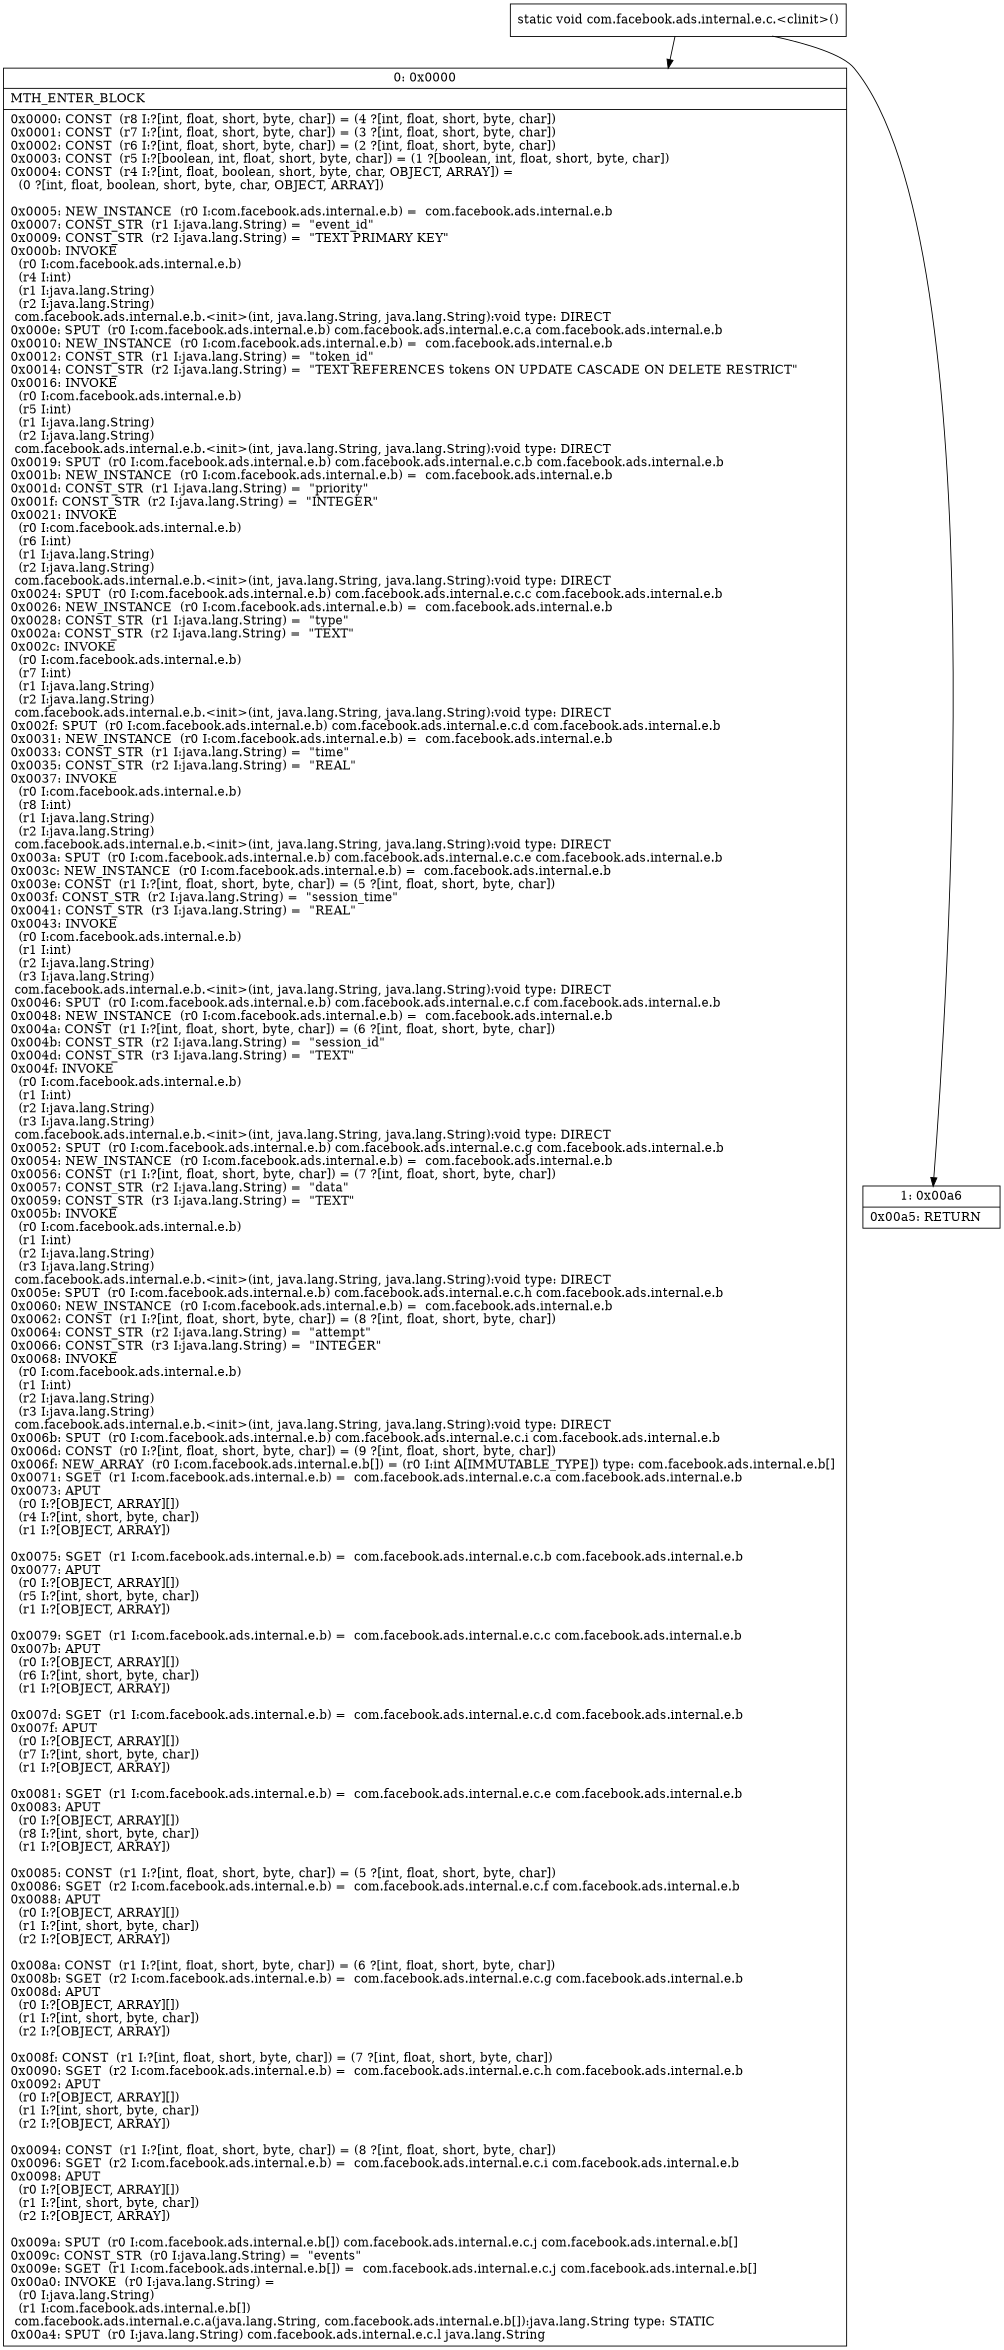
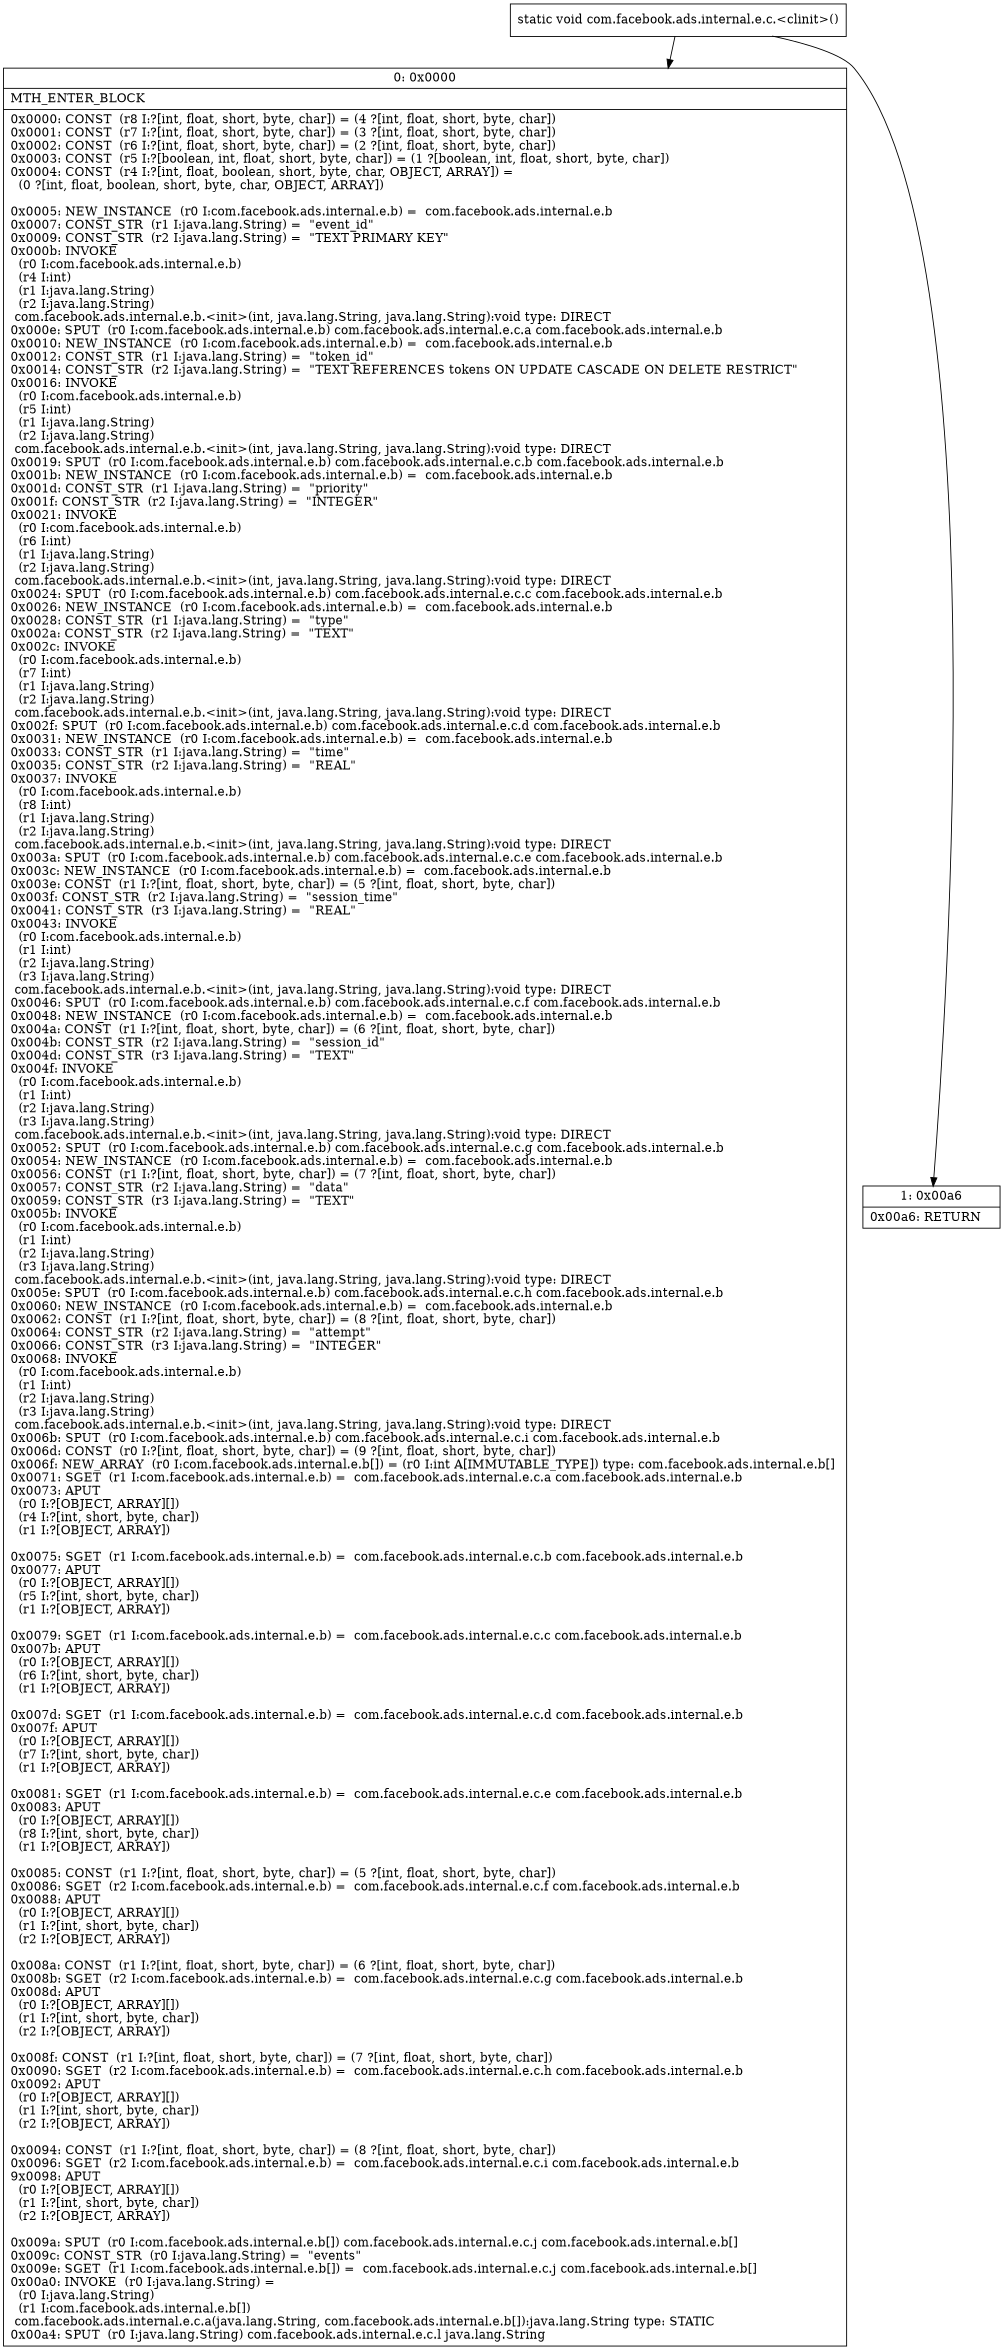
(931, 1217) -> (931, 1217)
(60, 2177) -> (60, 2177)
